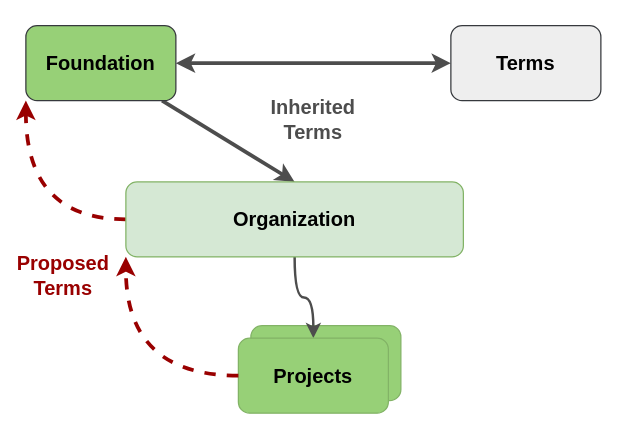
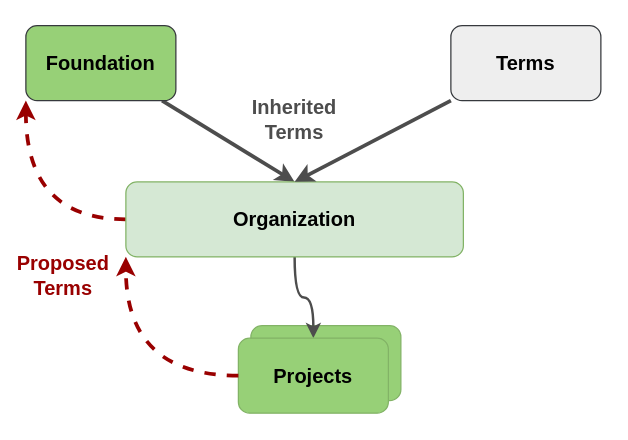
(313, 63) -> none
(313, 119) -> (294, 119)
none -> (379, 138)
